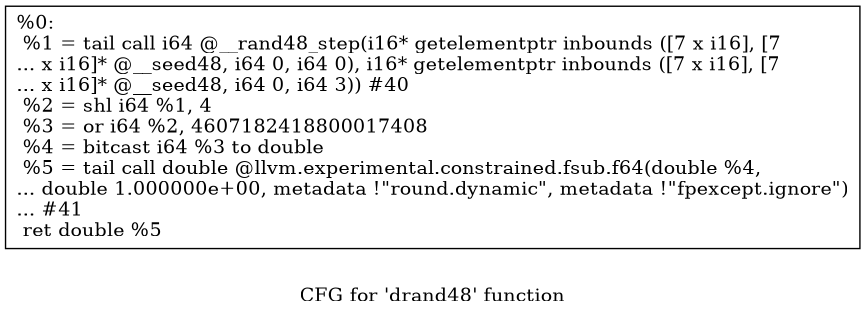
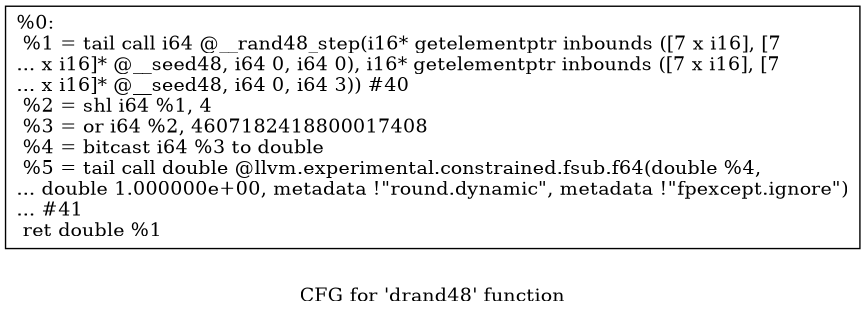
(90, 231) -> (90, 231)
